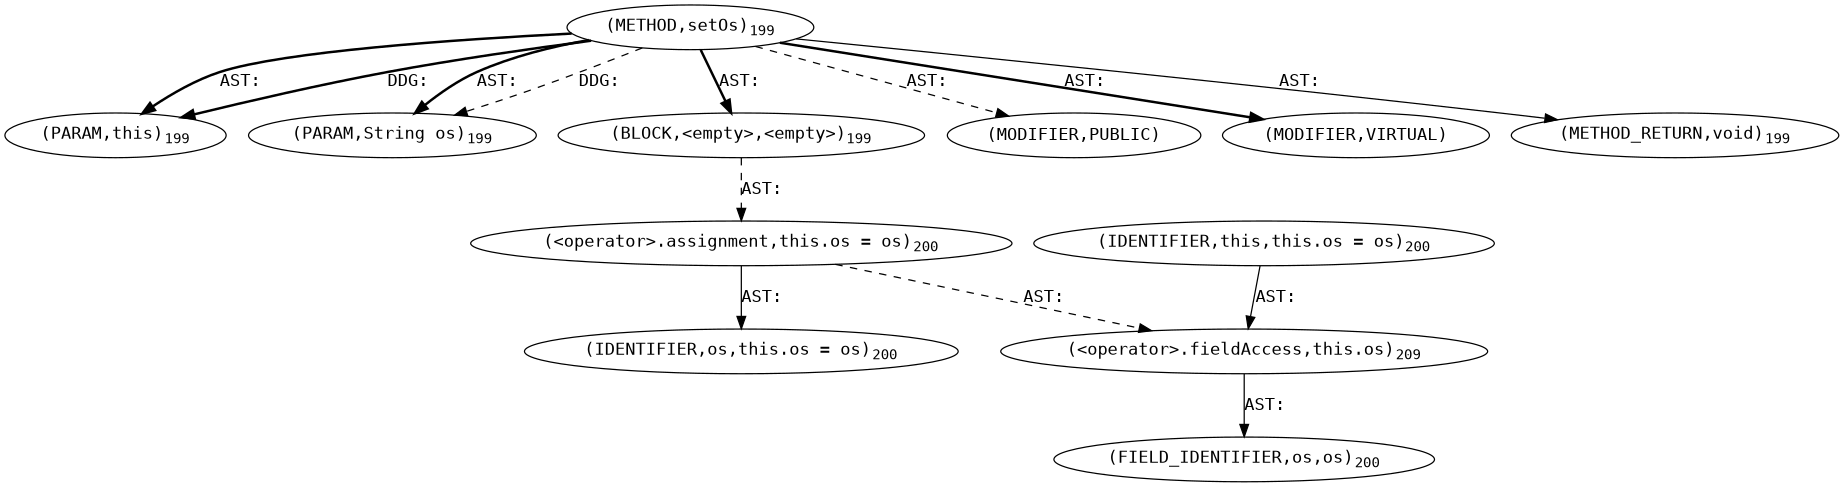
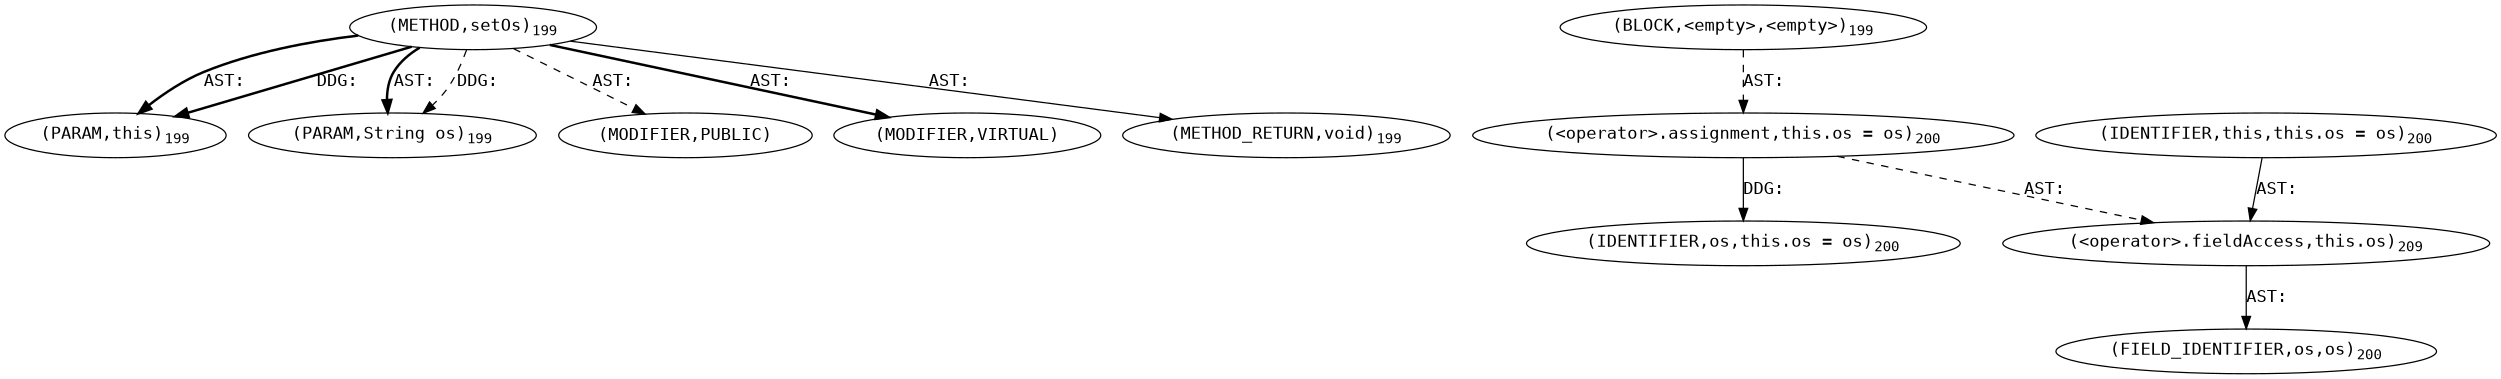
(713, 76) -> none
(767, 297) -> (1769, 189)
